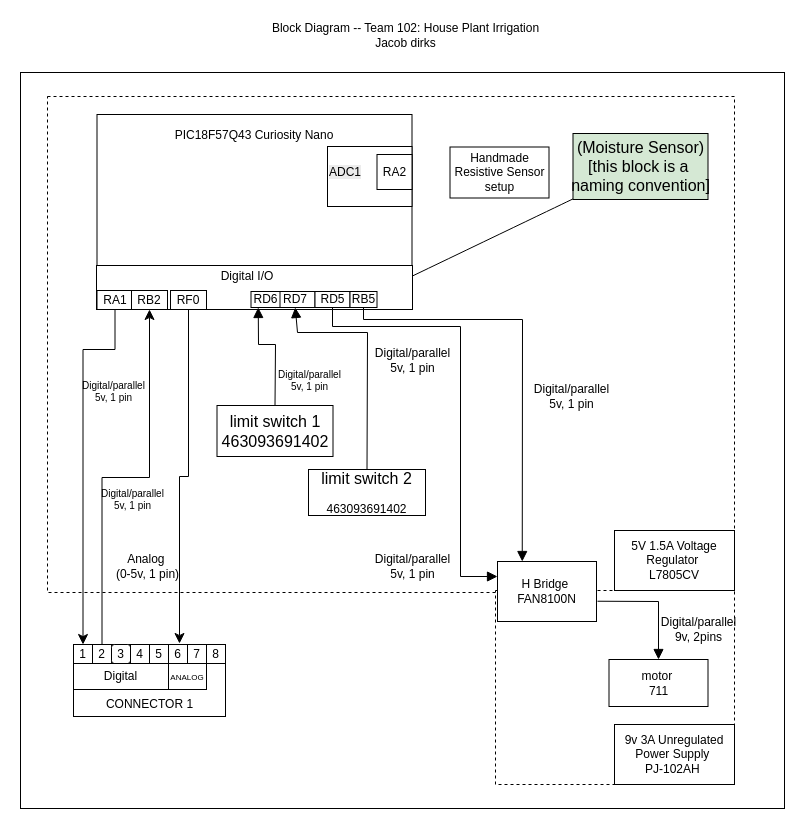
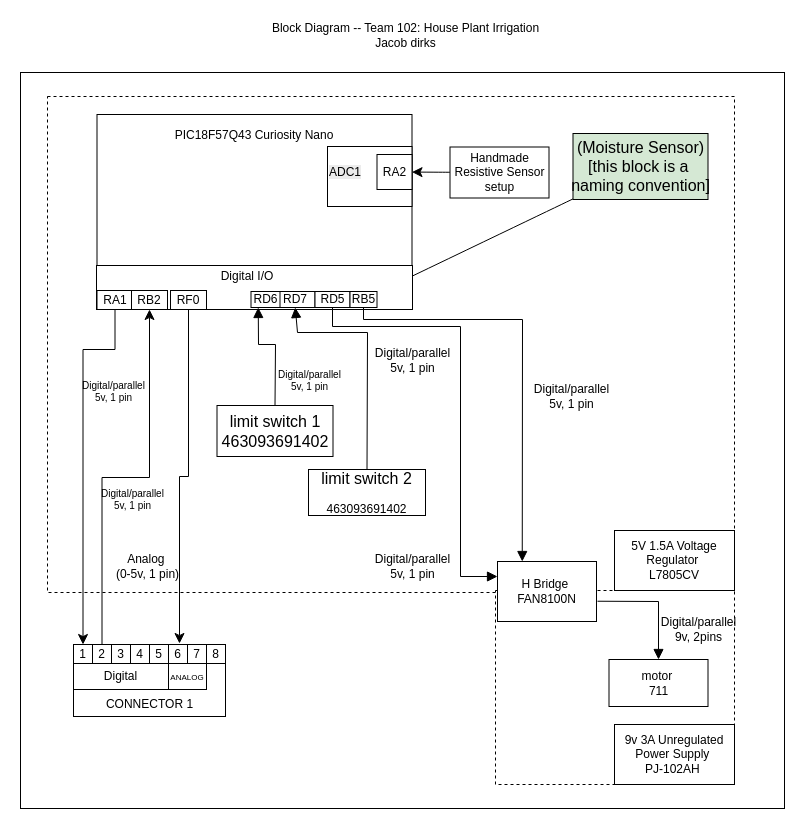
none -> (435, 172)
(121, 654) -> (121, 654)
